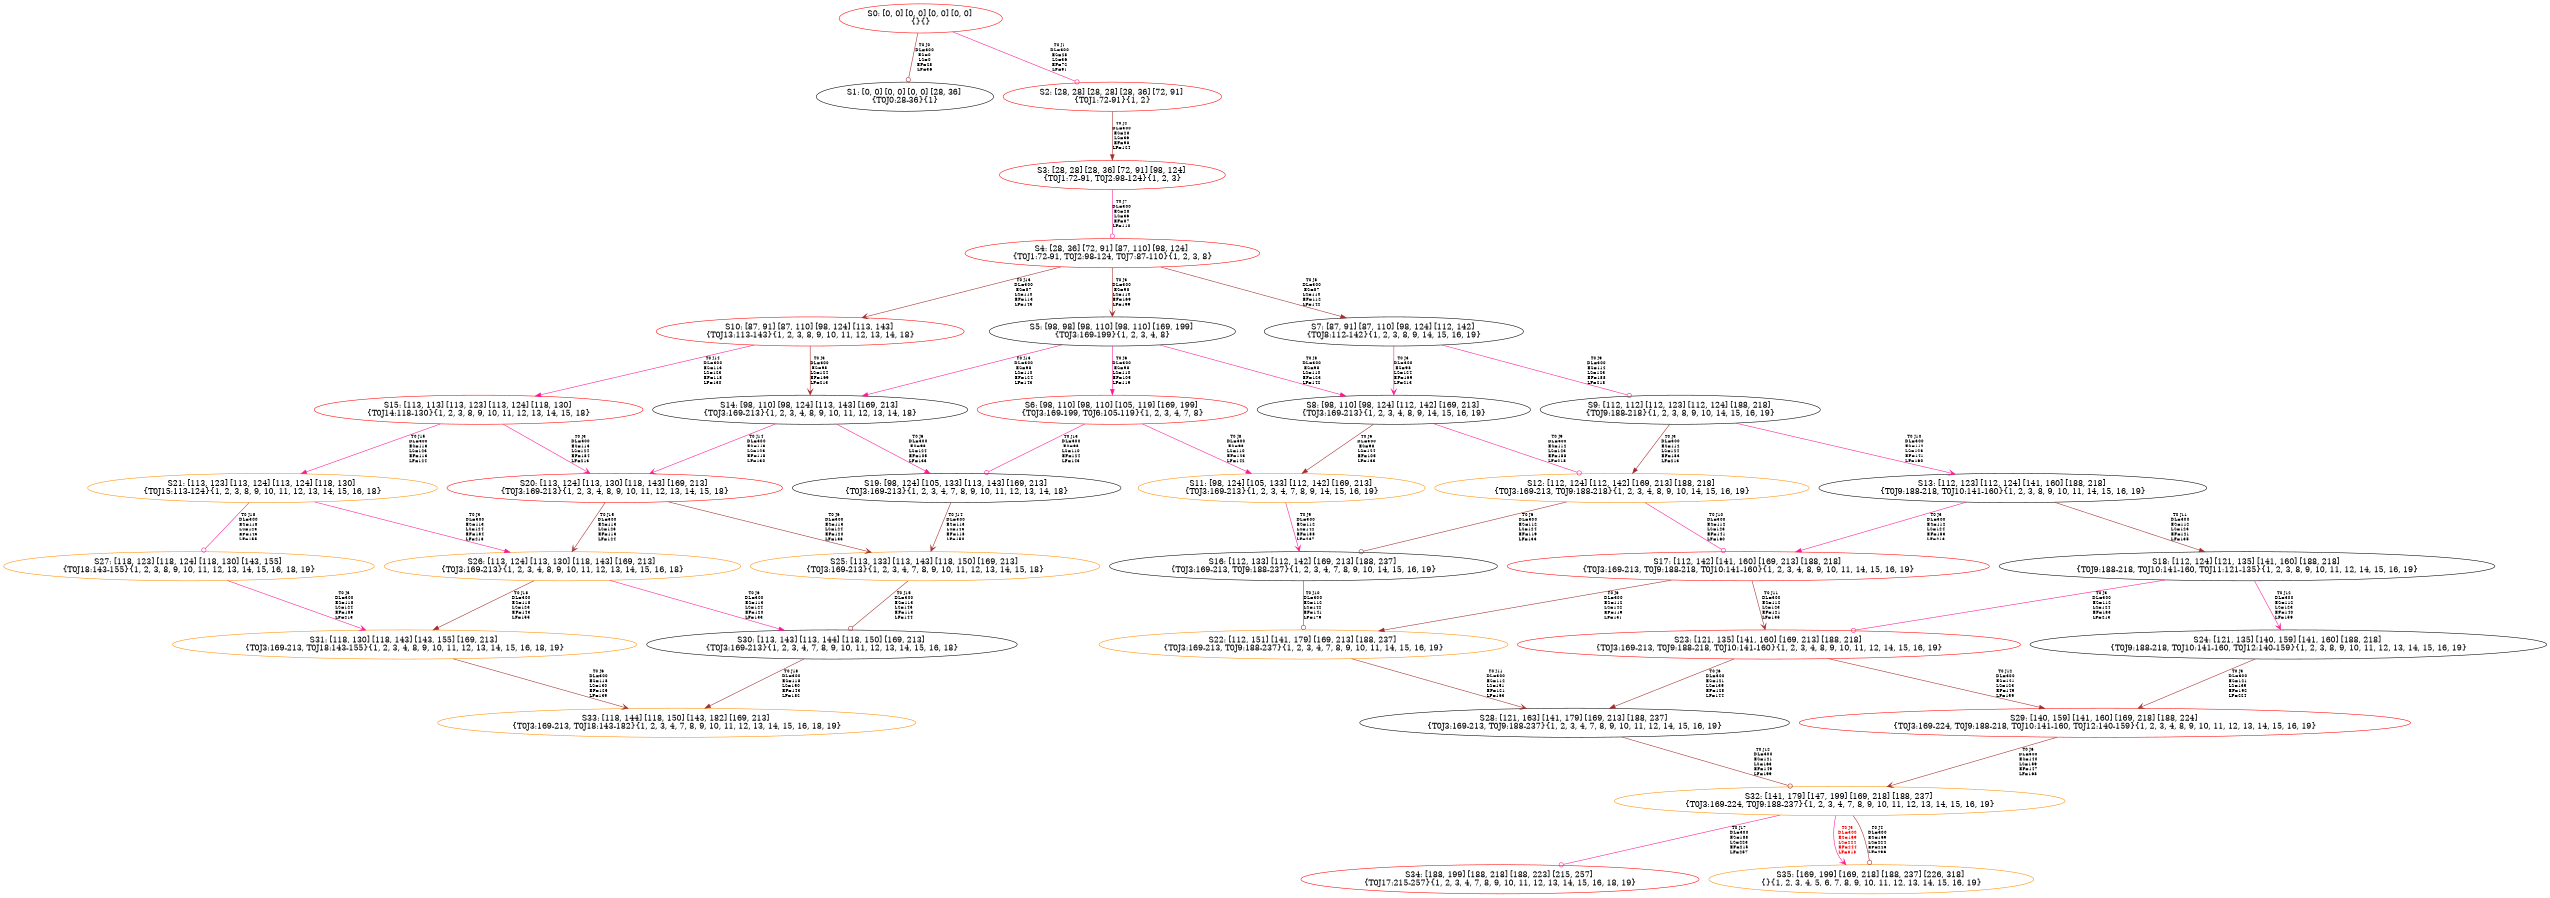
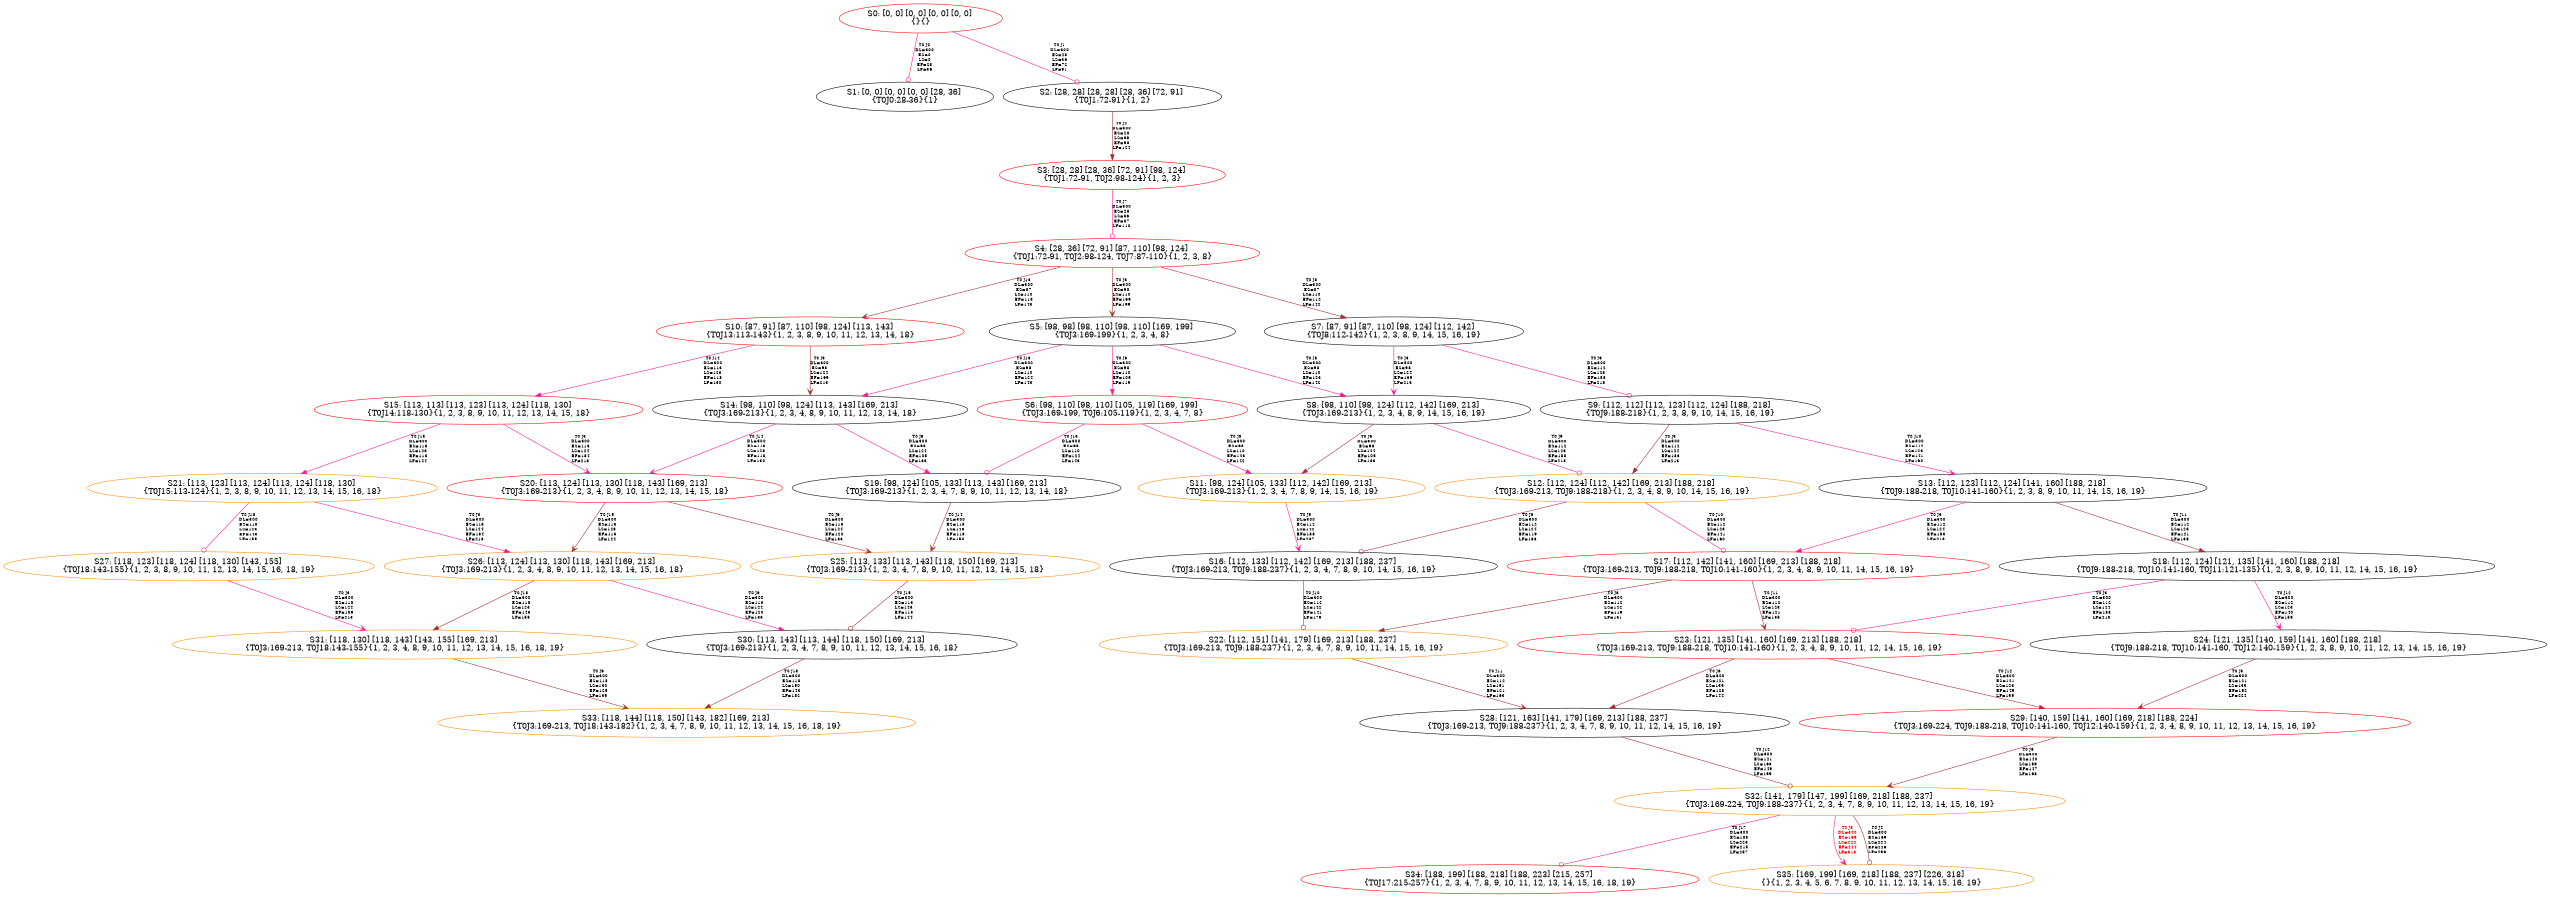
(913, 55) -> (913, 55)
(1112, 97) -> (1112, 97)
